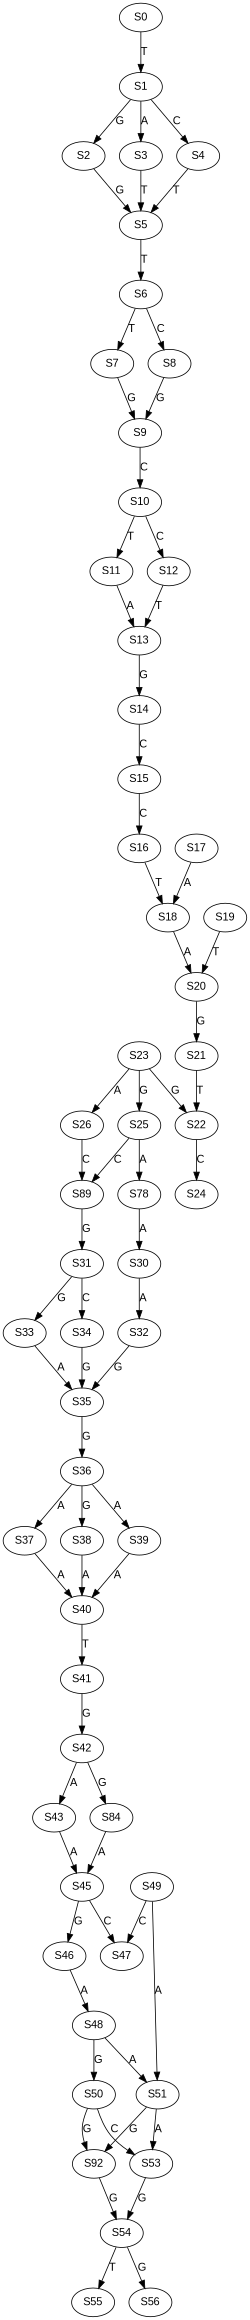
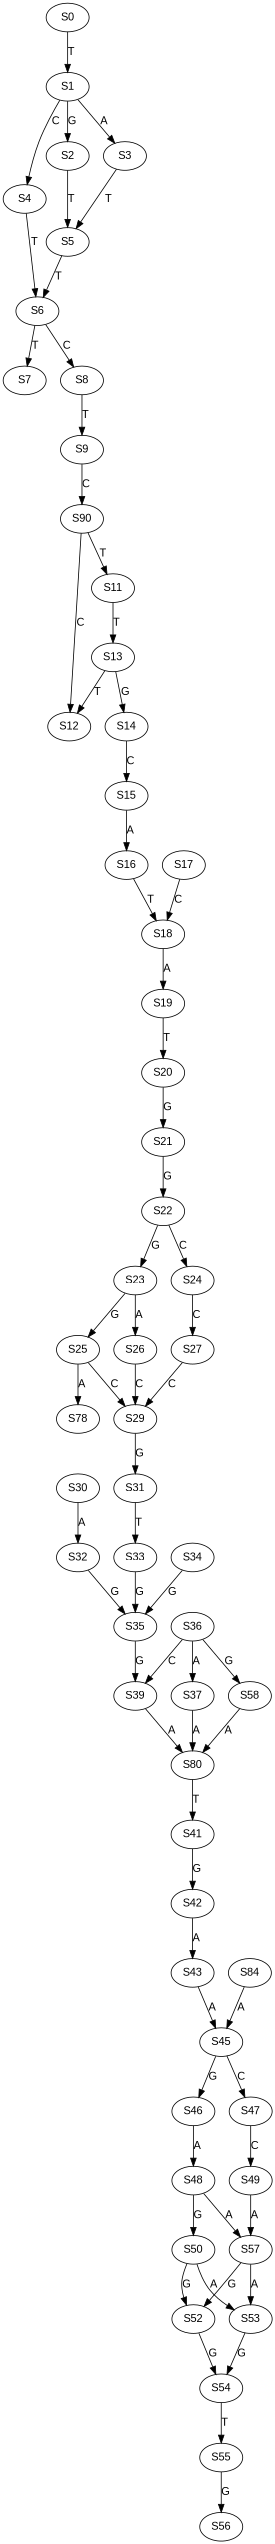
(172, 188) -> (31, 251)
(120, 191) -> (71, 199)
(125, 395) -> none
(161, 398) -> (86, 415)
(140, 502) -> (82, 519)
(156, 602) -> (93, 689)
(131, 606) -> (117, 623)
(143, 814) -> (131, 830)
(188, 883) -> (178, 900)
(181, 949) -> (163, 965)
(165, 1088) -> (151, 1242)
(200, 1091) -> (168, 1177)
(82, 1195) -> (135, 1419)
(139, 1225) -> none
(82, 1294) -> none
(62, 1298) -> (139, 1523)
none -> (193, 1350)
(61, 1368) -> (140, 1592)
(82, 1433) -> (135, 1657)
(118, 1506) -> (172, 1661)
(82, 1541) -> (250, 1696)
(82, 1610) -> (193, 1765)
(95, 1779) -> none
(139, 1918) -> (251, 2142)
(158, 2095) -> (251, 2250)
(115, 2129) -> (214, 2284)
(94, 2164) -> (193, 2319)
(135, 2264) -> (221, 2488)
